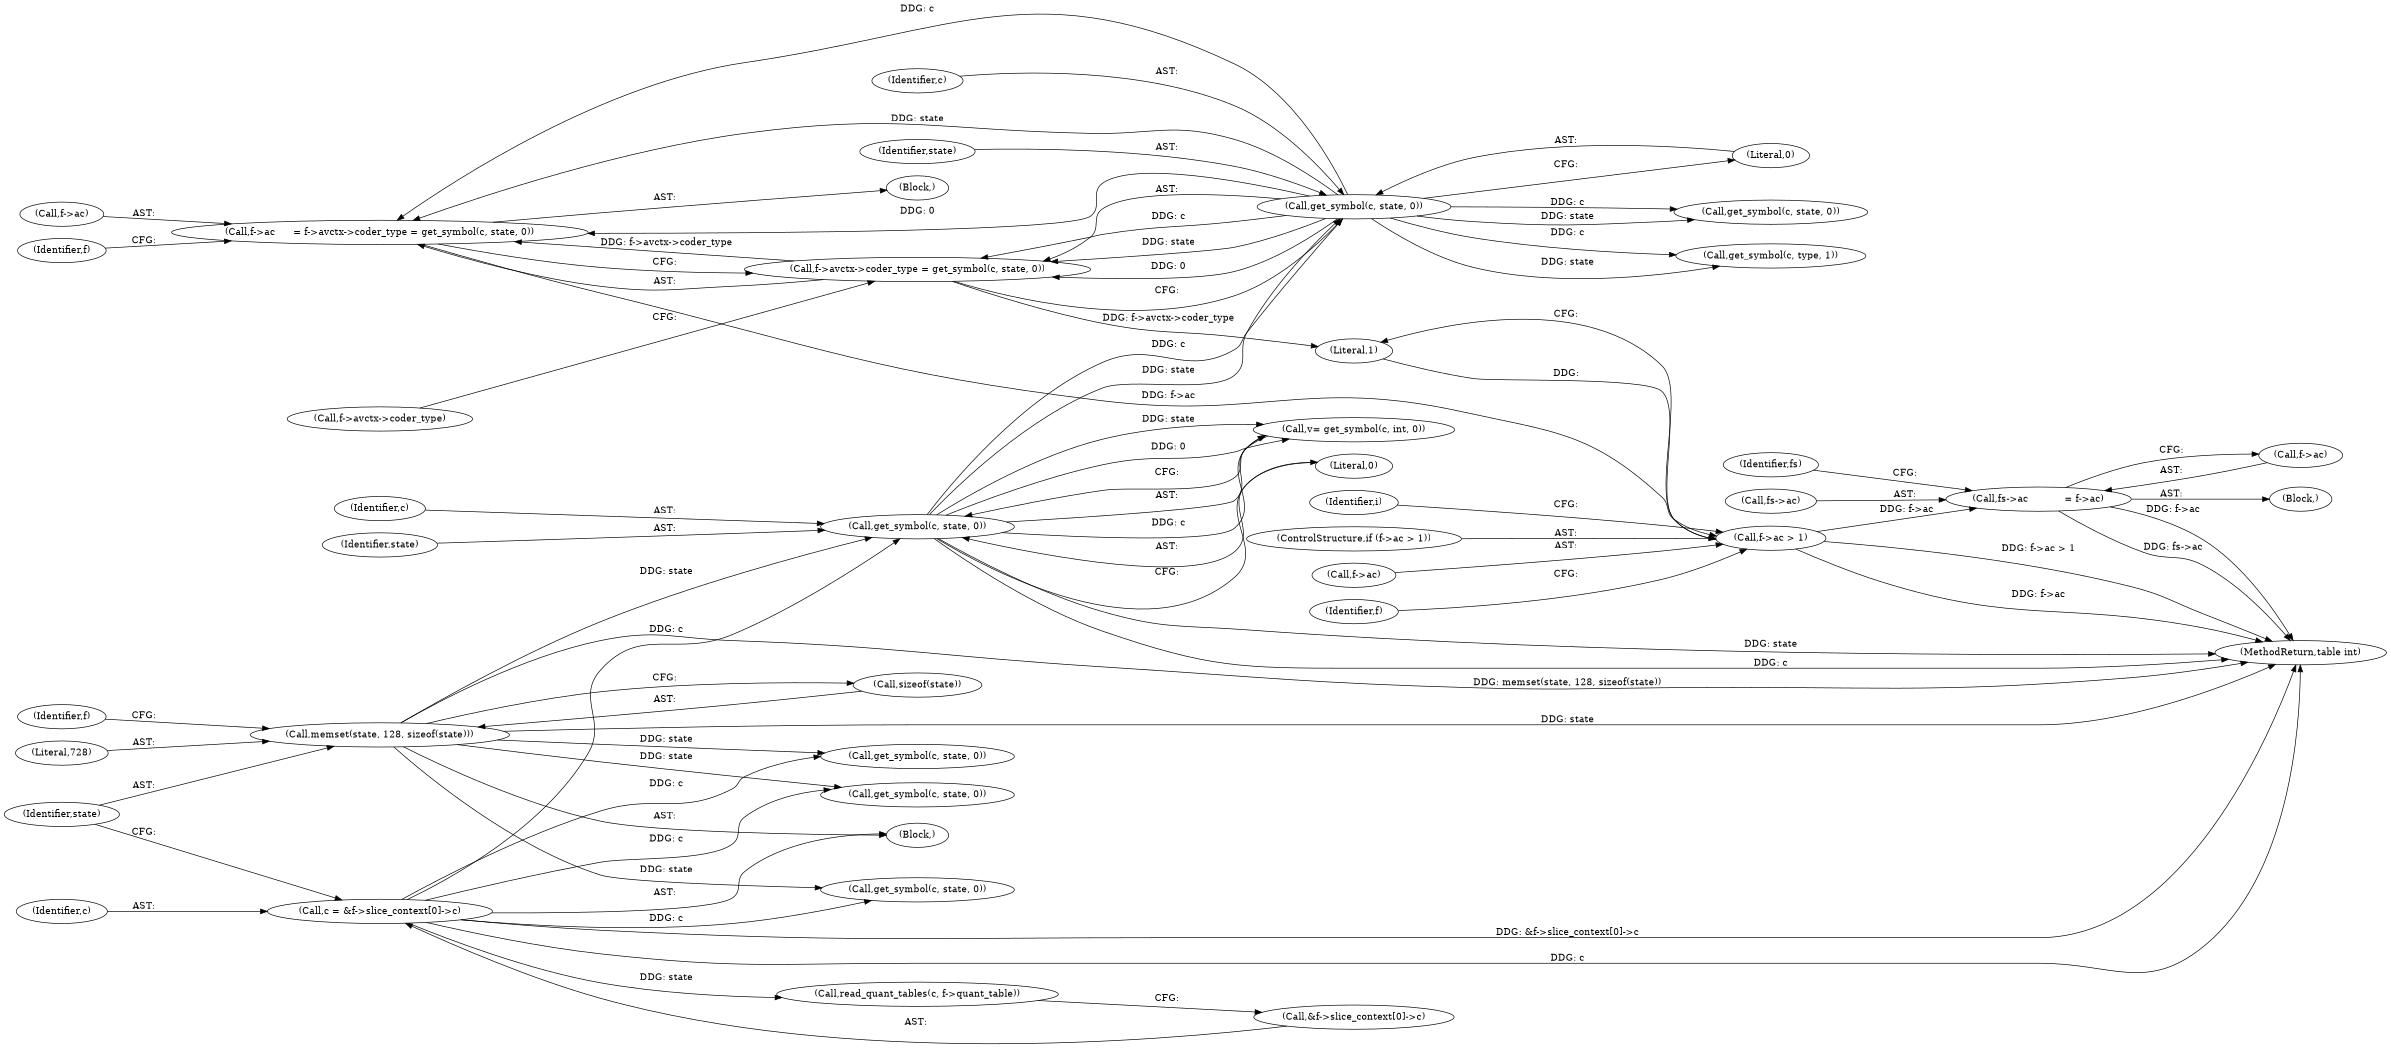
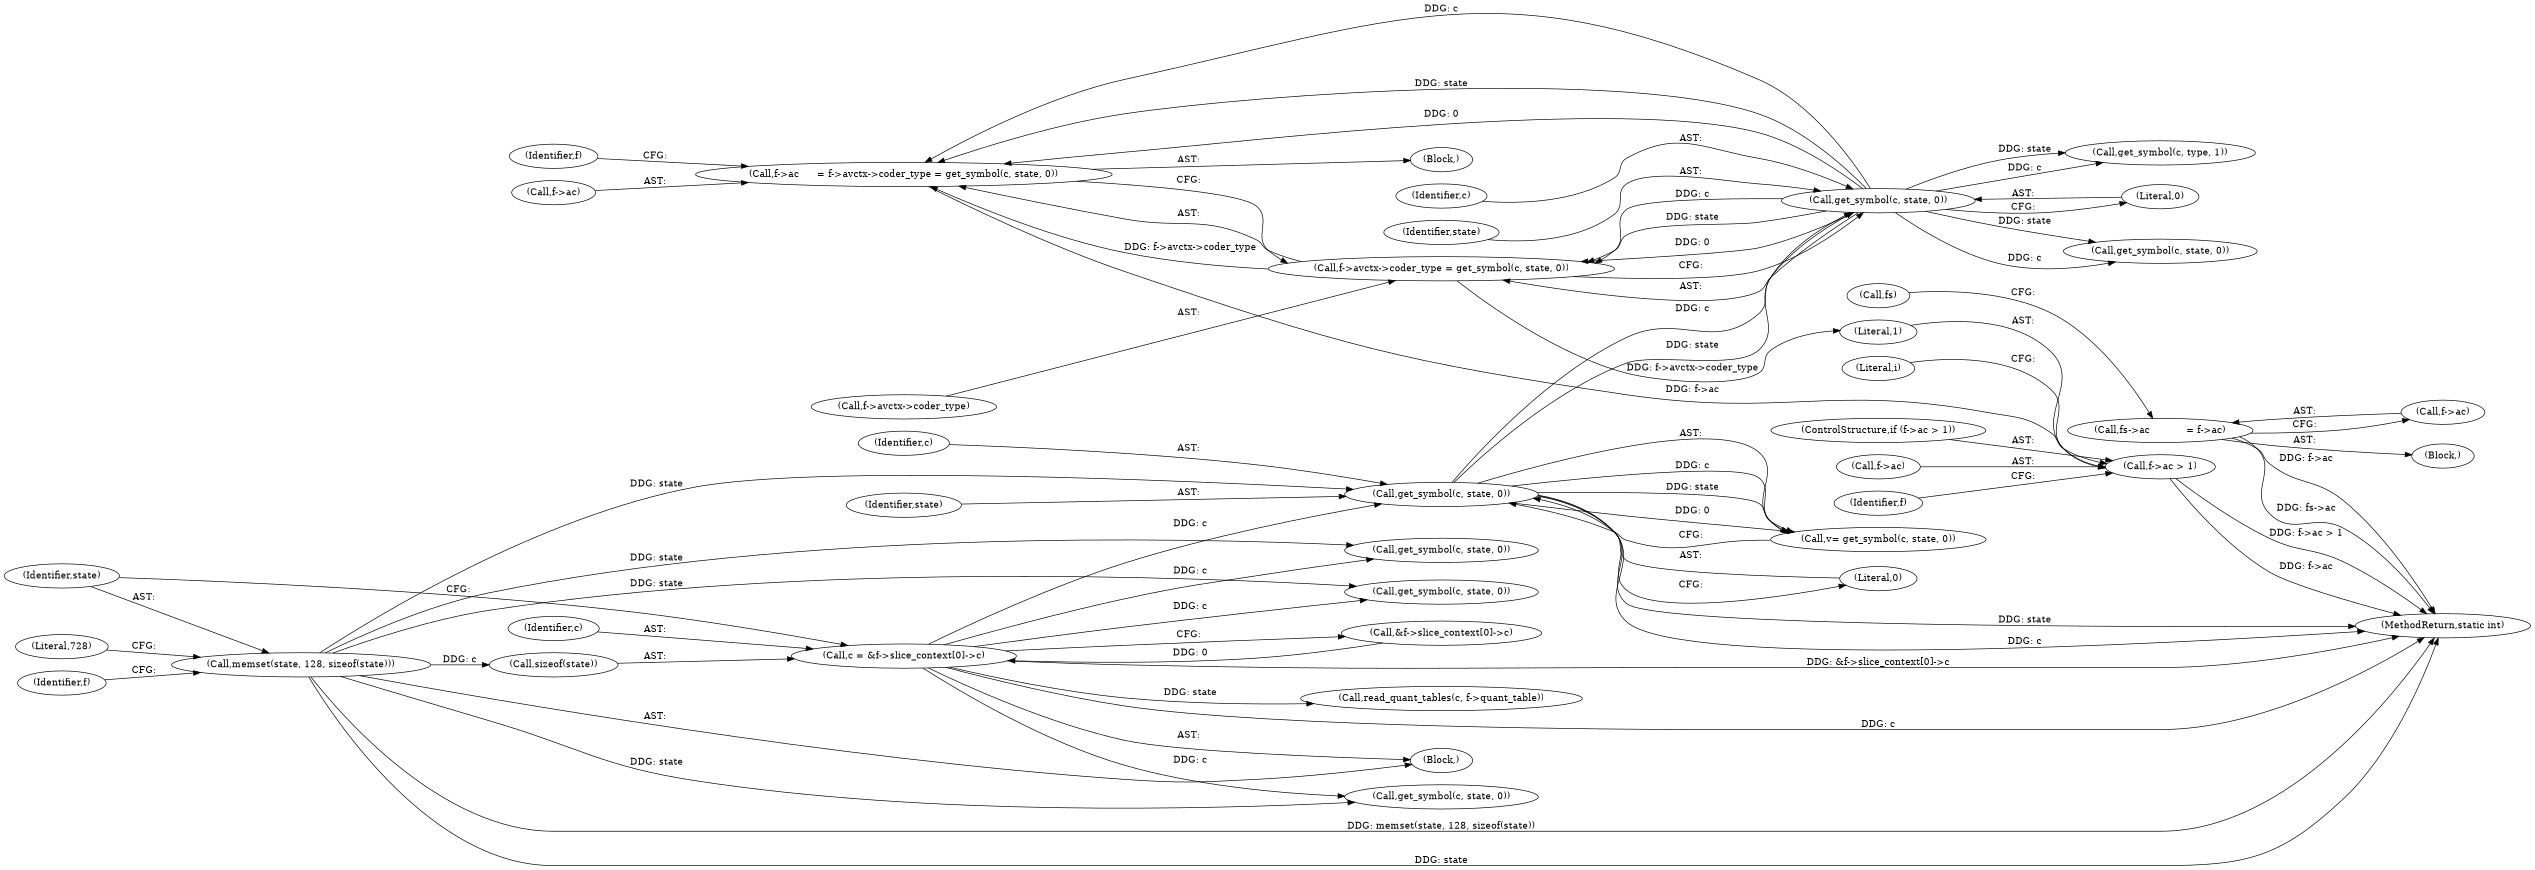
(666, 318) -> (1190, 313)
(1628, 342) -> none
(1568, 374) -> (2025, 321)
(1354, 430) -> (1878, 540)
(1771, 465) -> (1878, 296)
(1771, 501) -> none
(1354, 503) -> (1878, 368)
(1893, 520) -> none
(2301, 653) -> (2443, 626)
(666, 678) -> (460, 660)
(674, 710) -> (702, 661)
(146, 743) -> (146, 646)
(1147, 1006) -> (1172, 643)
(918, 1022) -> (1190, 653)
